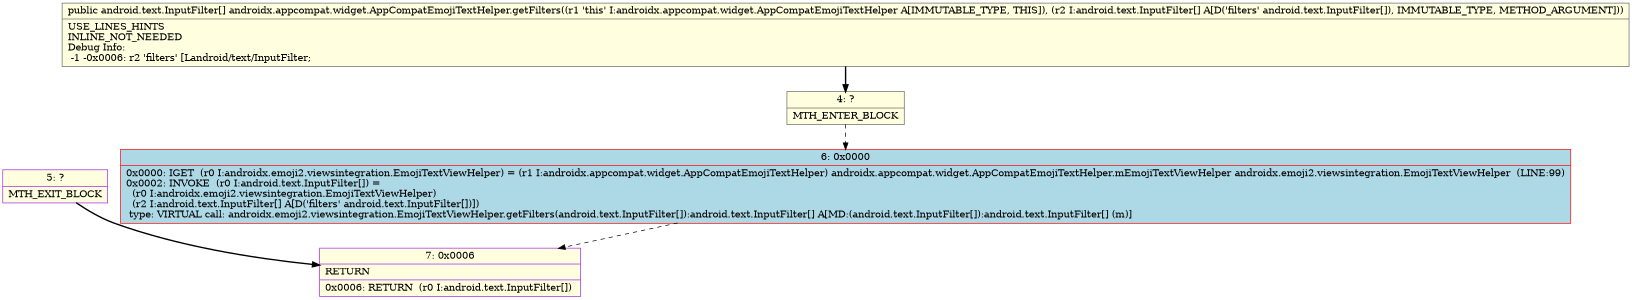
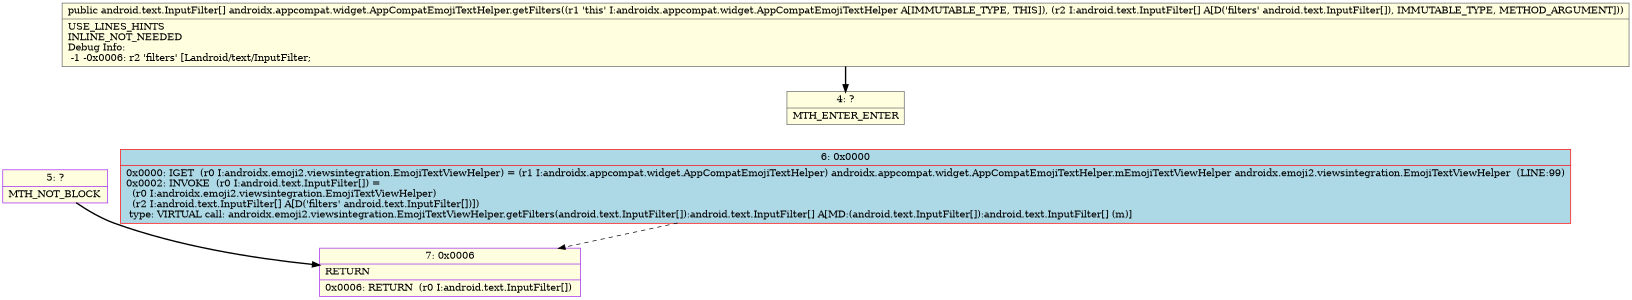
(846, 116) -> (846, 116)
(846, 134) -> none
(55, 194) -> (54, 194)
